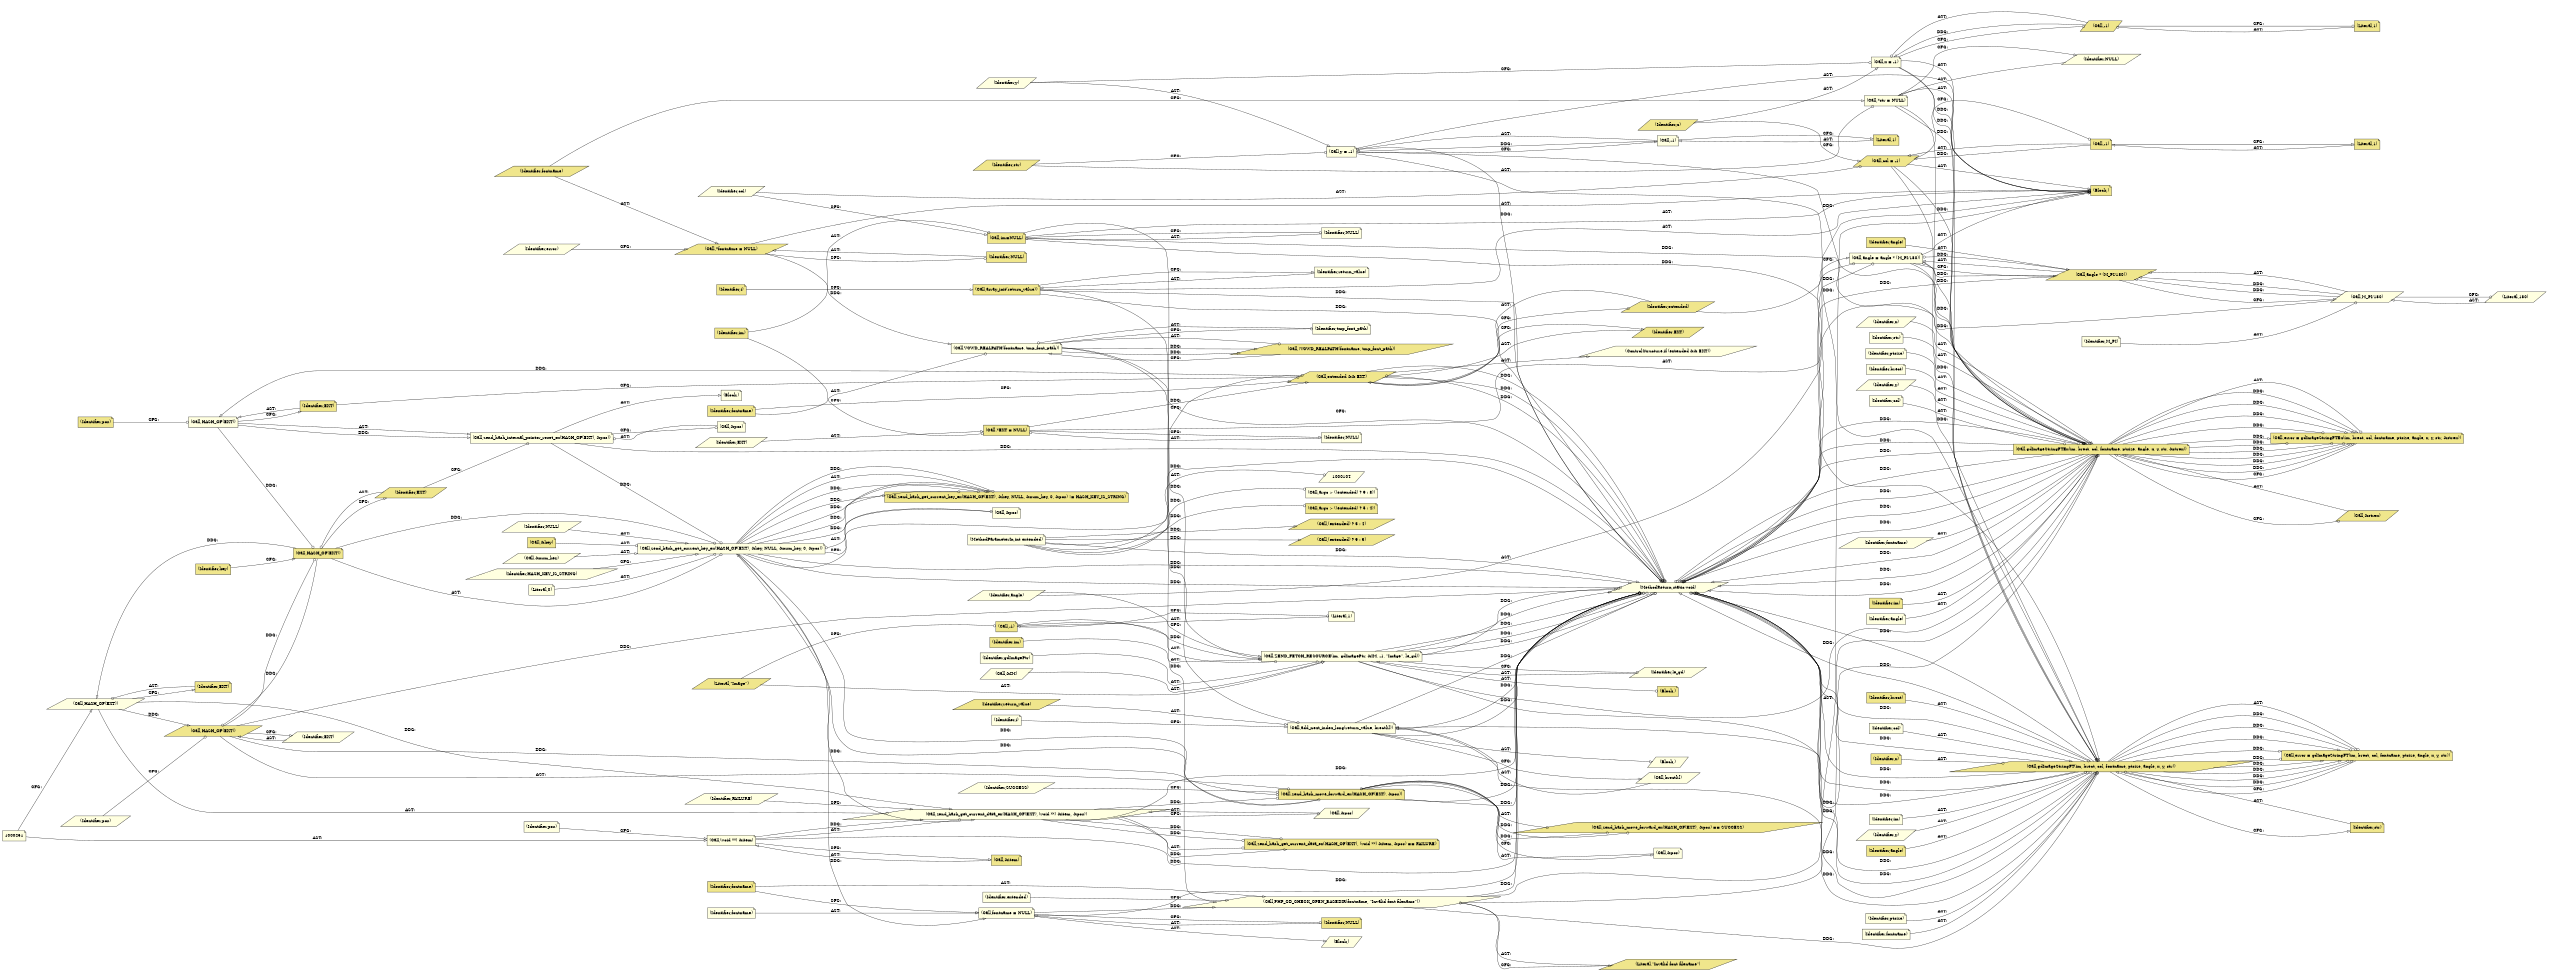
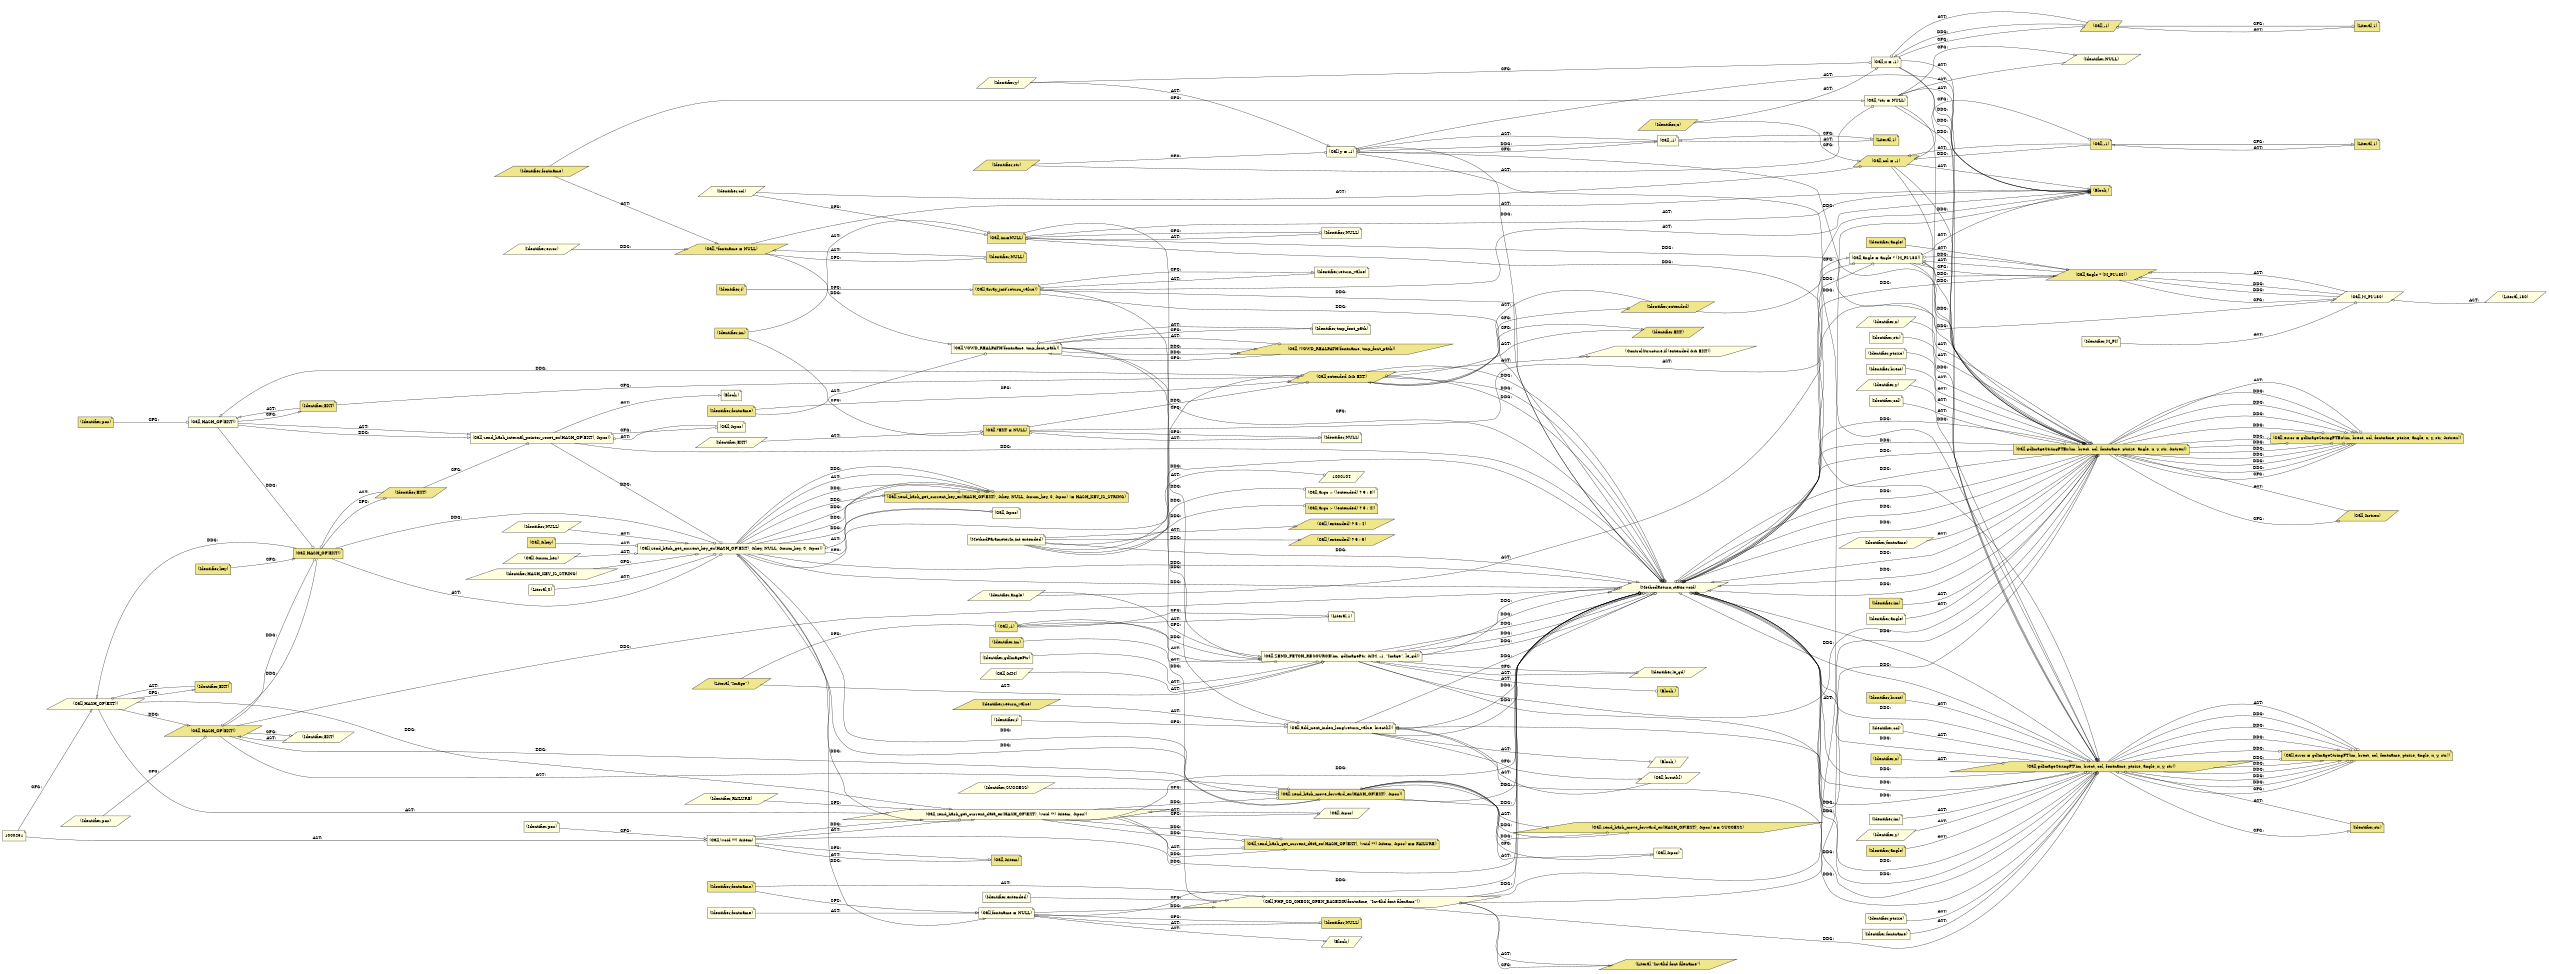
(626, 247) -> (626, 247)
(2442, 297) -> none
(1161, 406) -> (1161, 406)
(1176, 530) -> (1176, 530)
